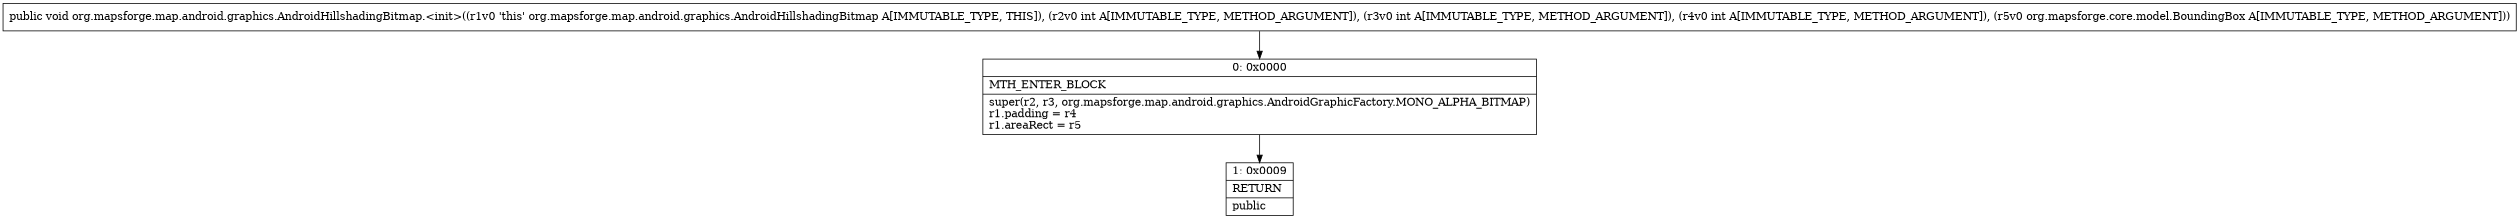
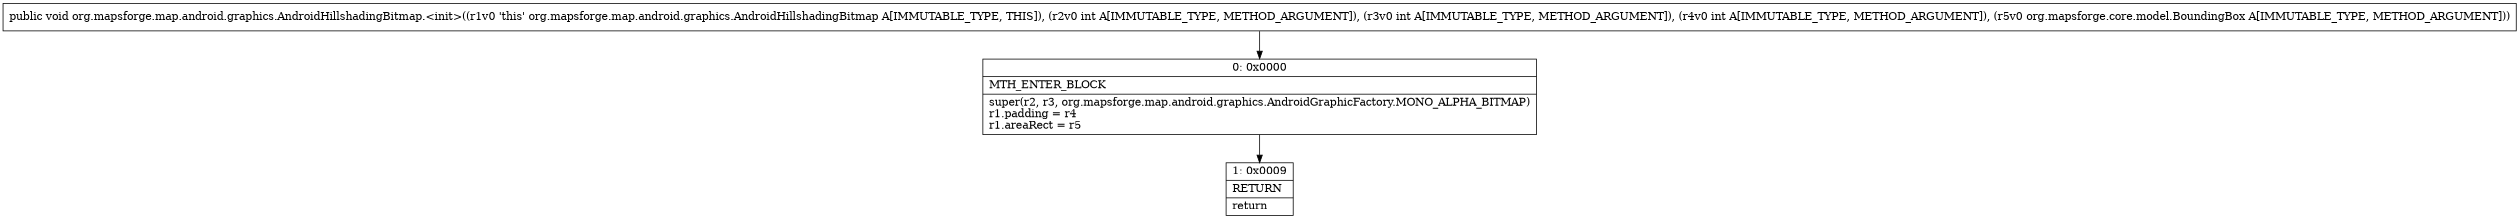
(1249, 206) -> (1250, 206)
